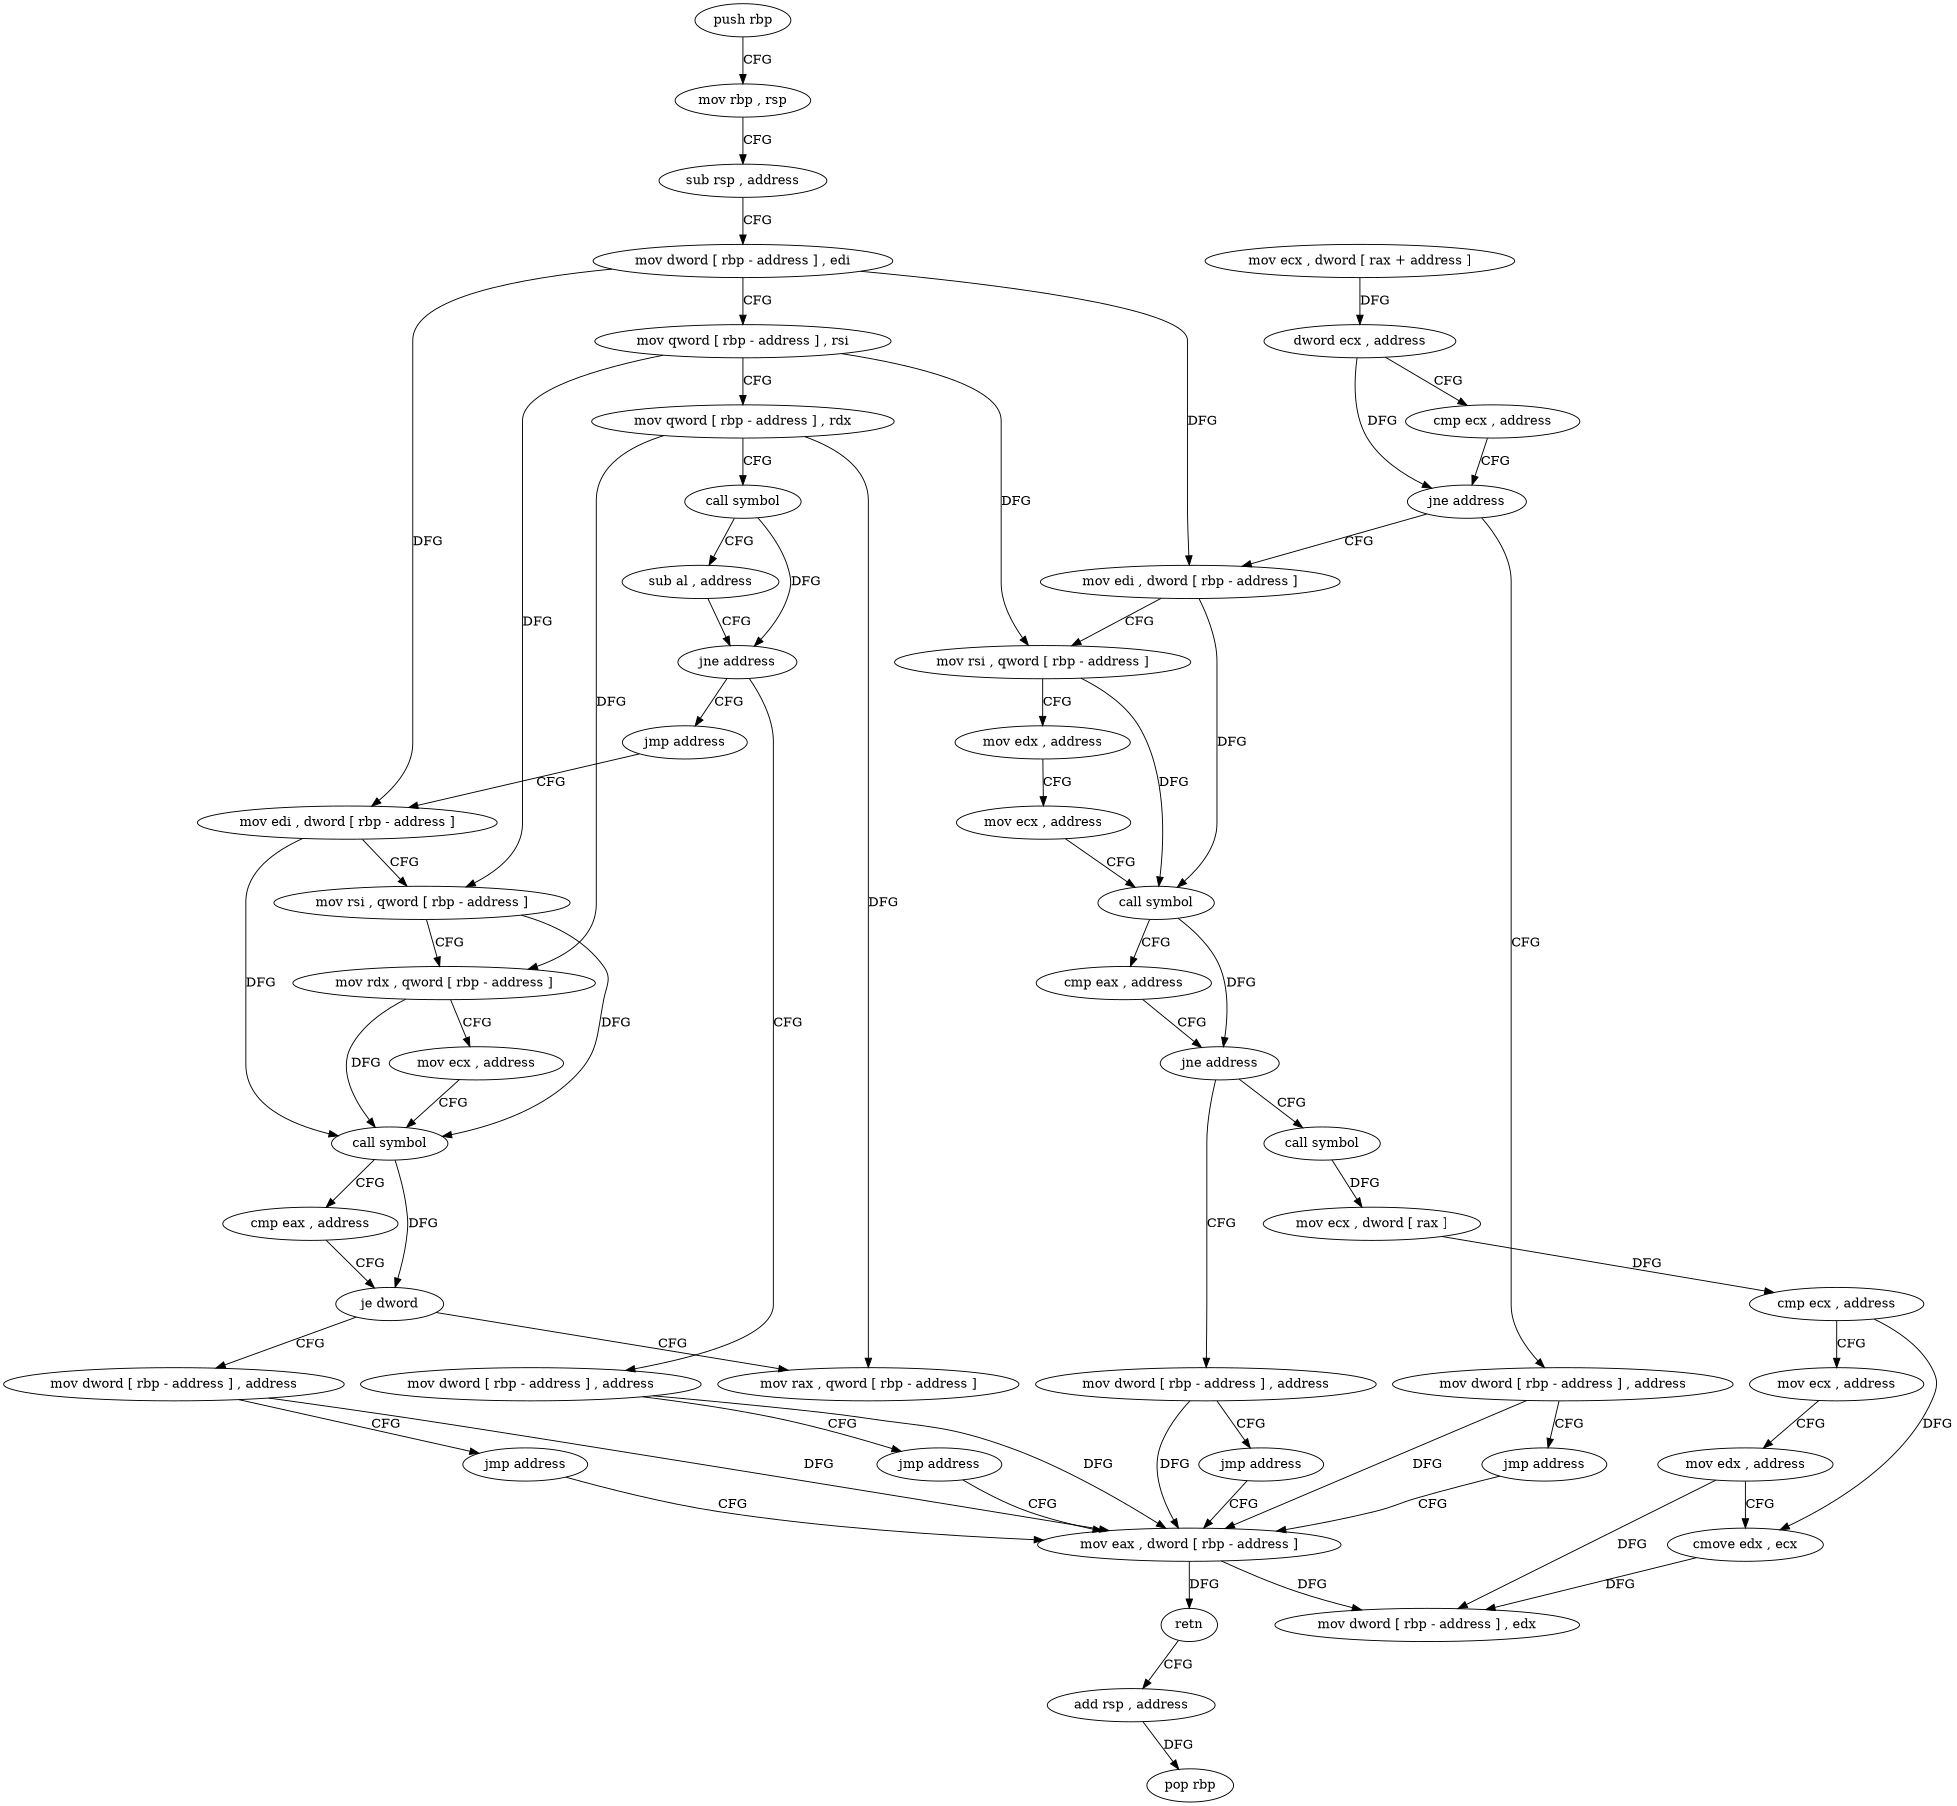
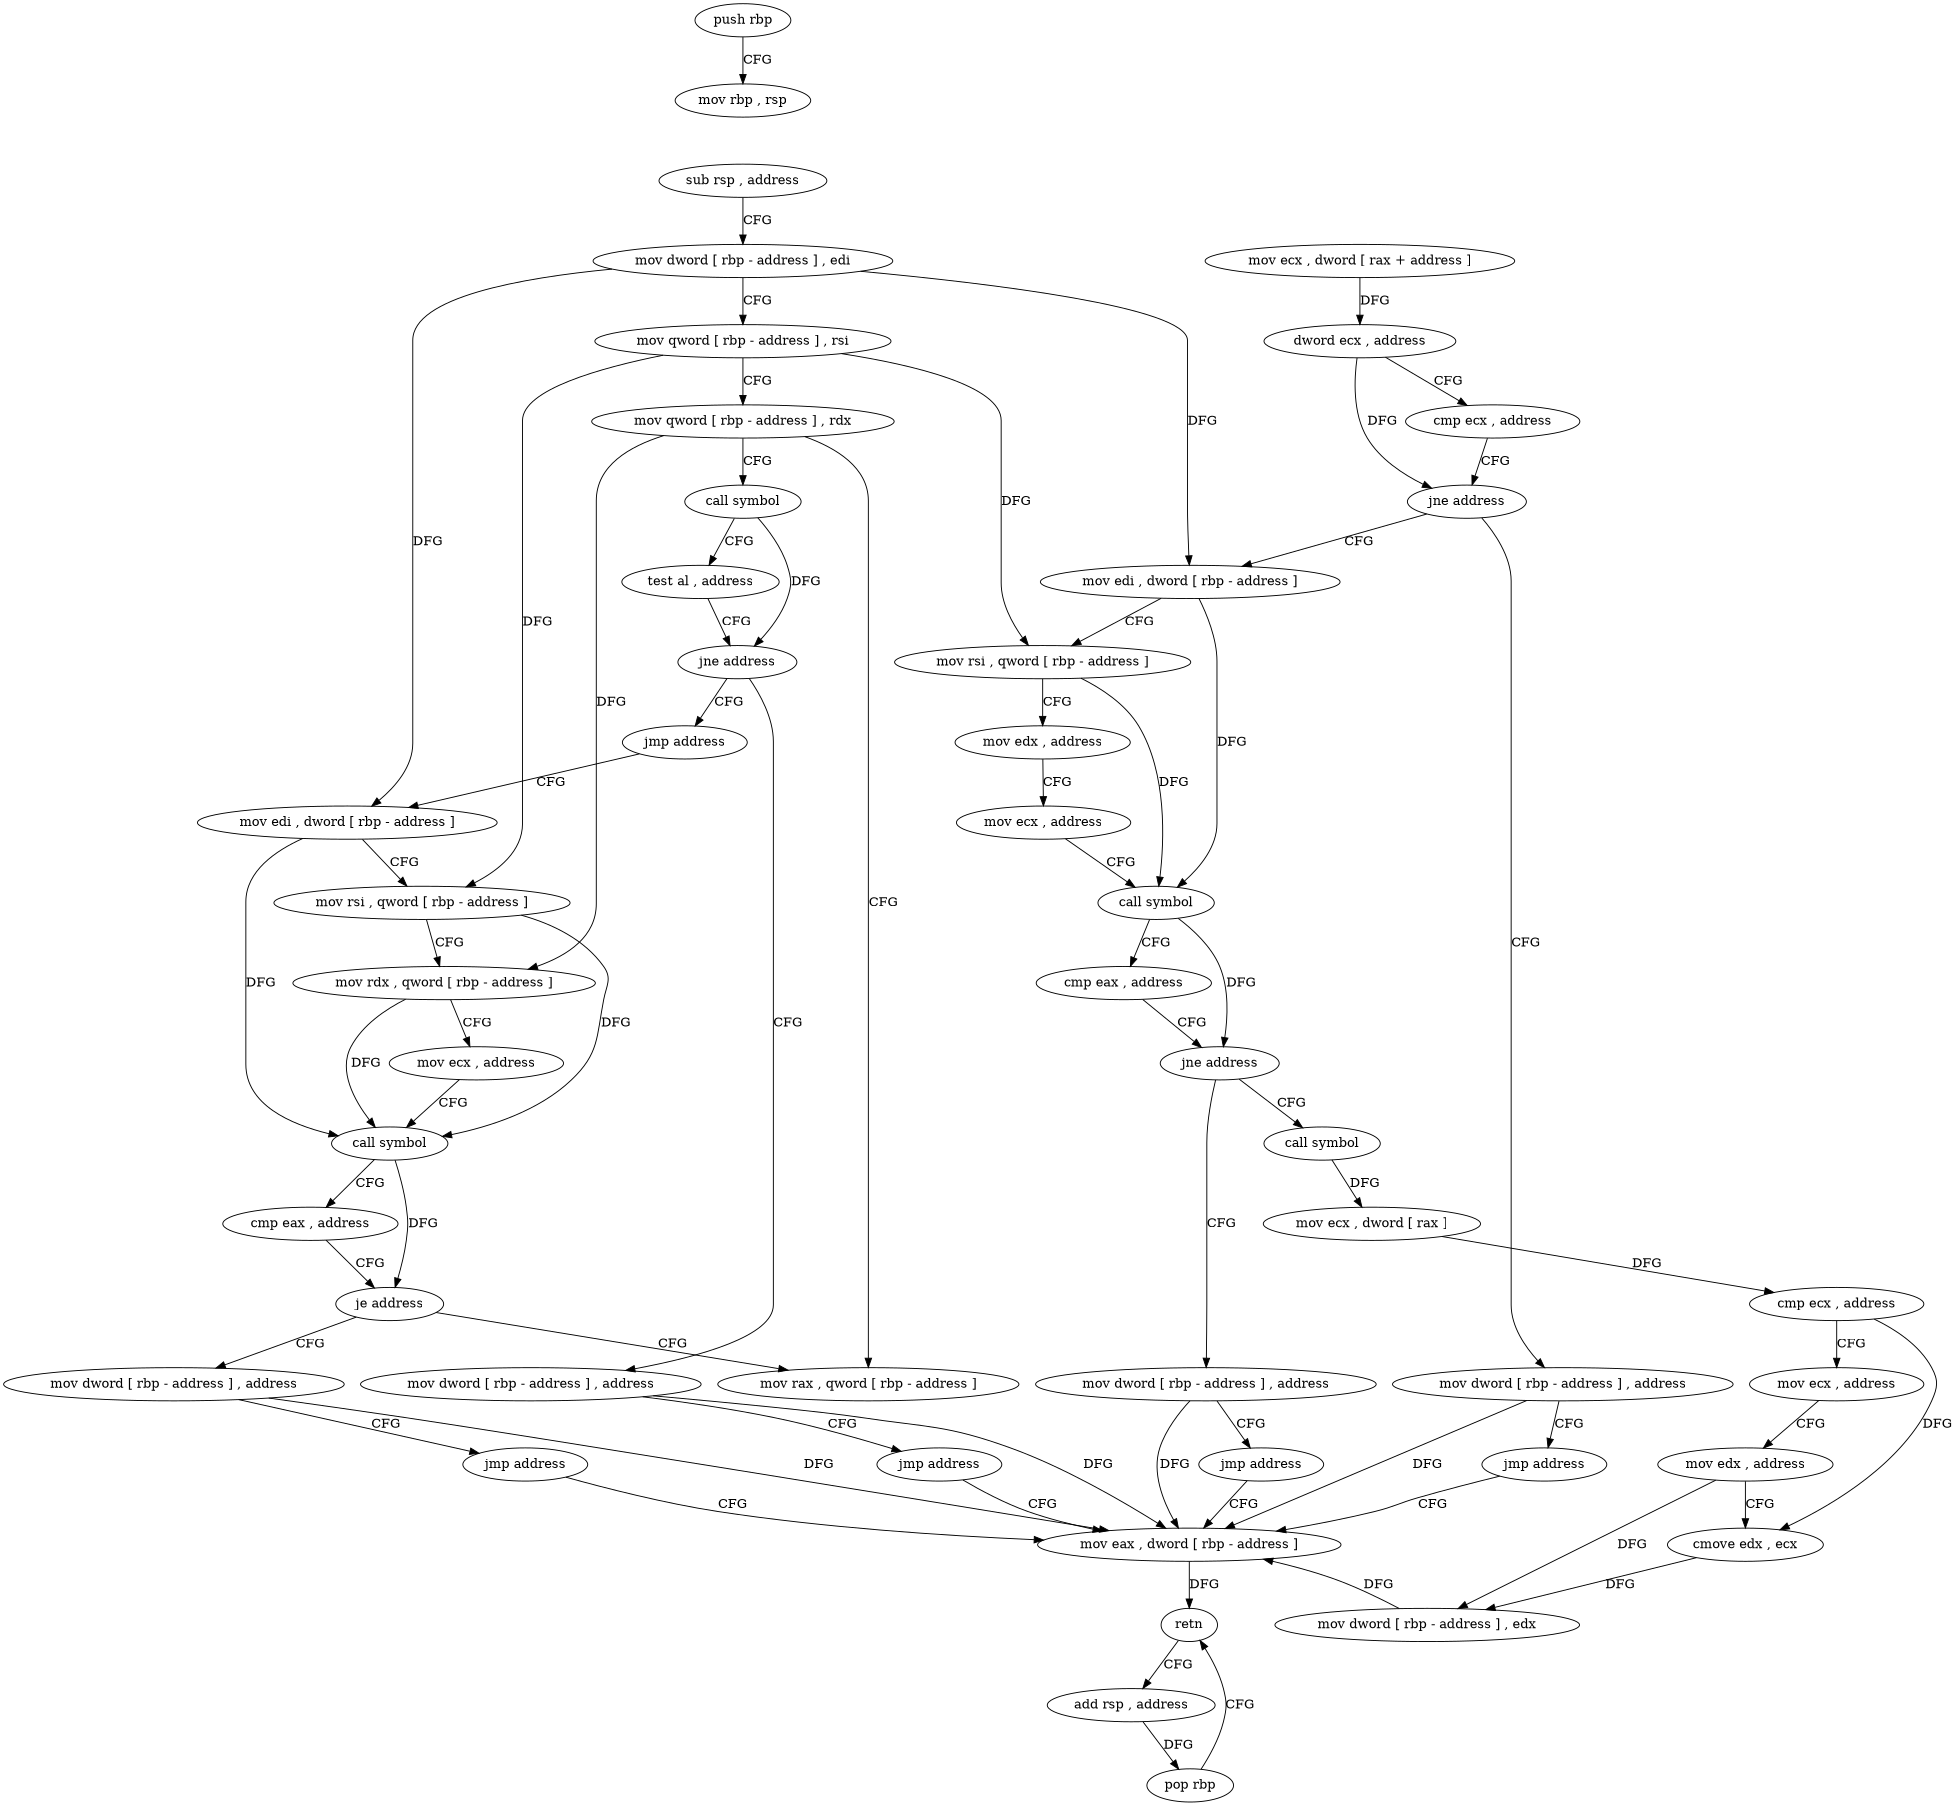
(743, 136) -> none
(701, 582) -> (701, 582)
(884, 903) -> (884, 903)
(390, 1304) -> (390, 1304)
(1286, 1588) -> (1338, 1580)
none -> (1226, 1709)
